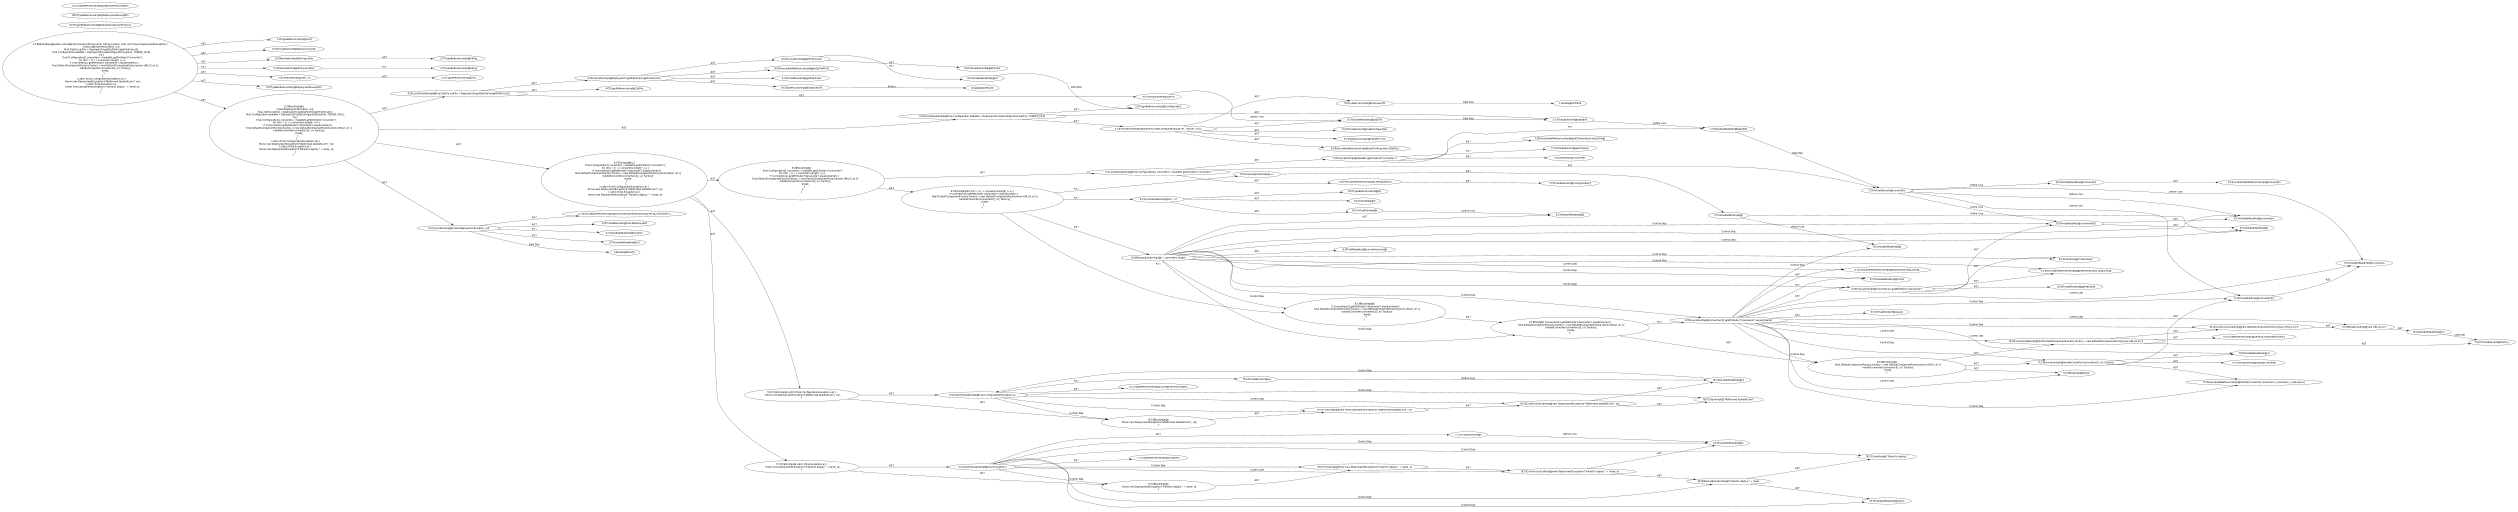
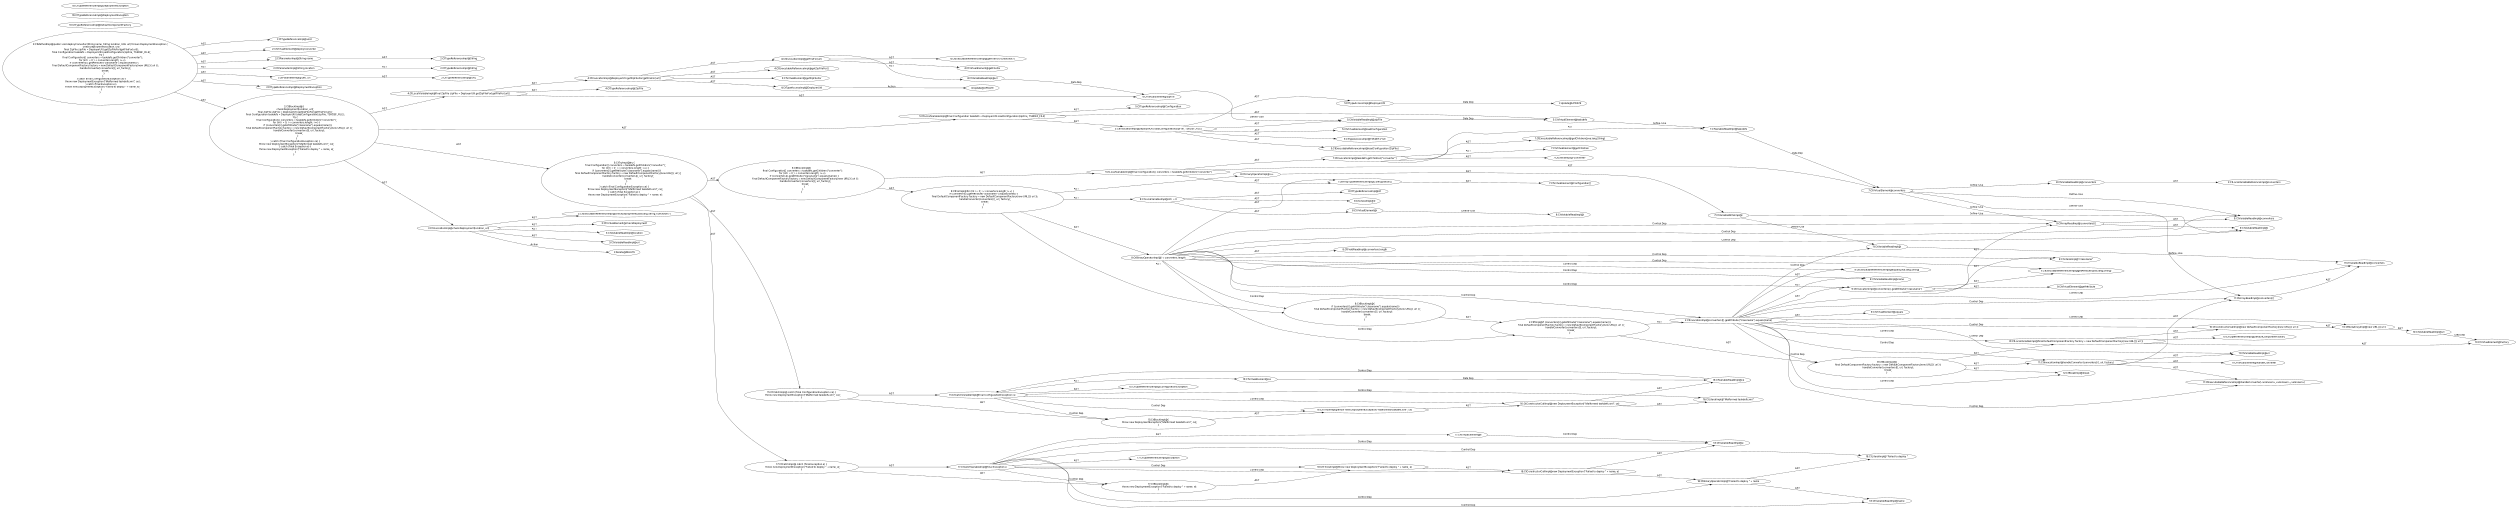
none -> (982, 59)
(1066, 83) -> (1073, 84)
(2149, 192) -> (2122, 253)
(1353, 221) -> (1249, 208)
(534, 245) -> (534, 245)
(1468, 378) -> (1468, 378)
(1570, 434) -> (1570, 434)
